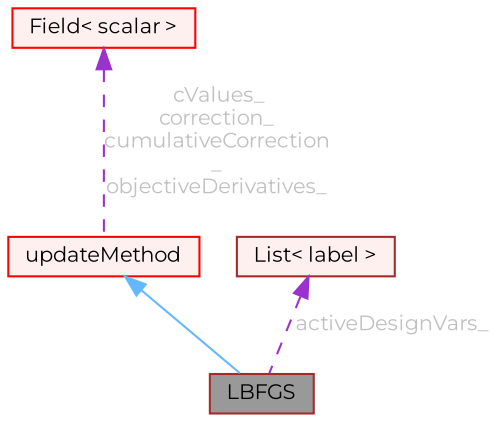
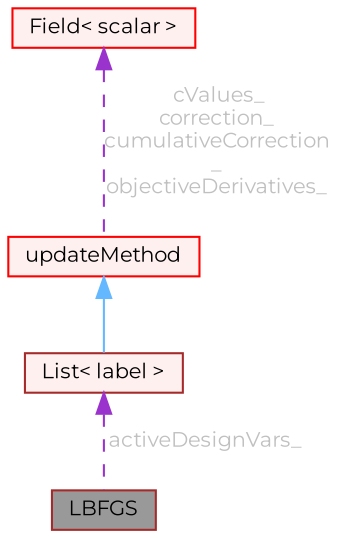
(191, 332) -> (104, 326)
